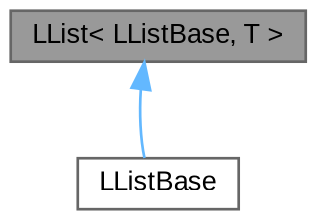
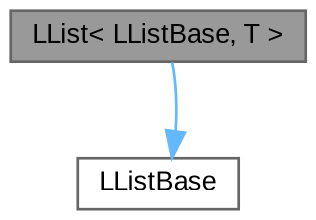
(140, 124) -> (176, 97)
